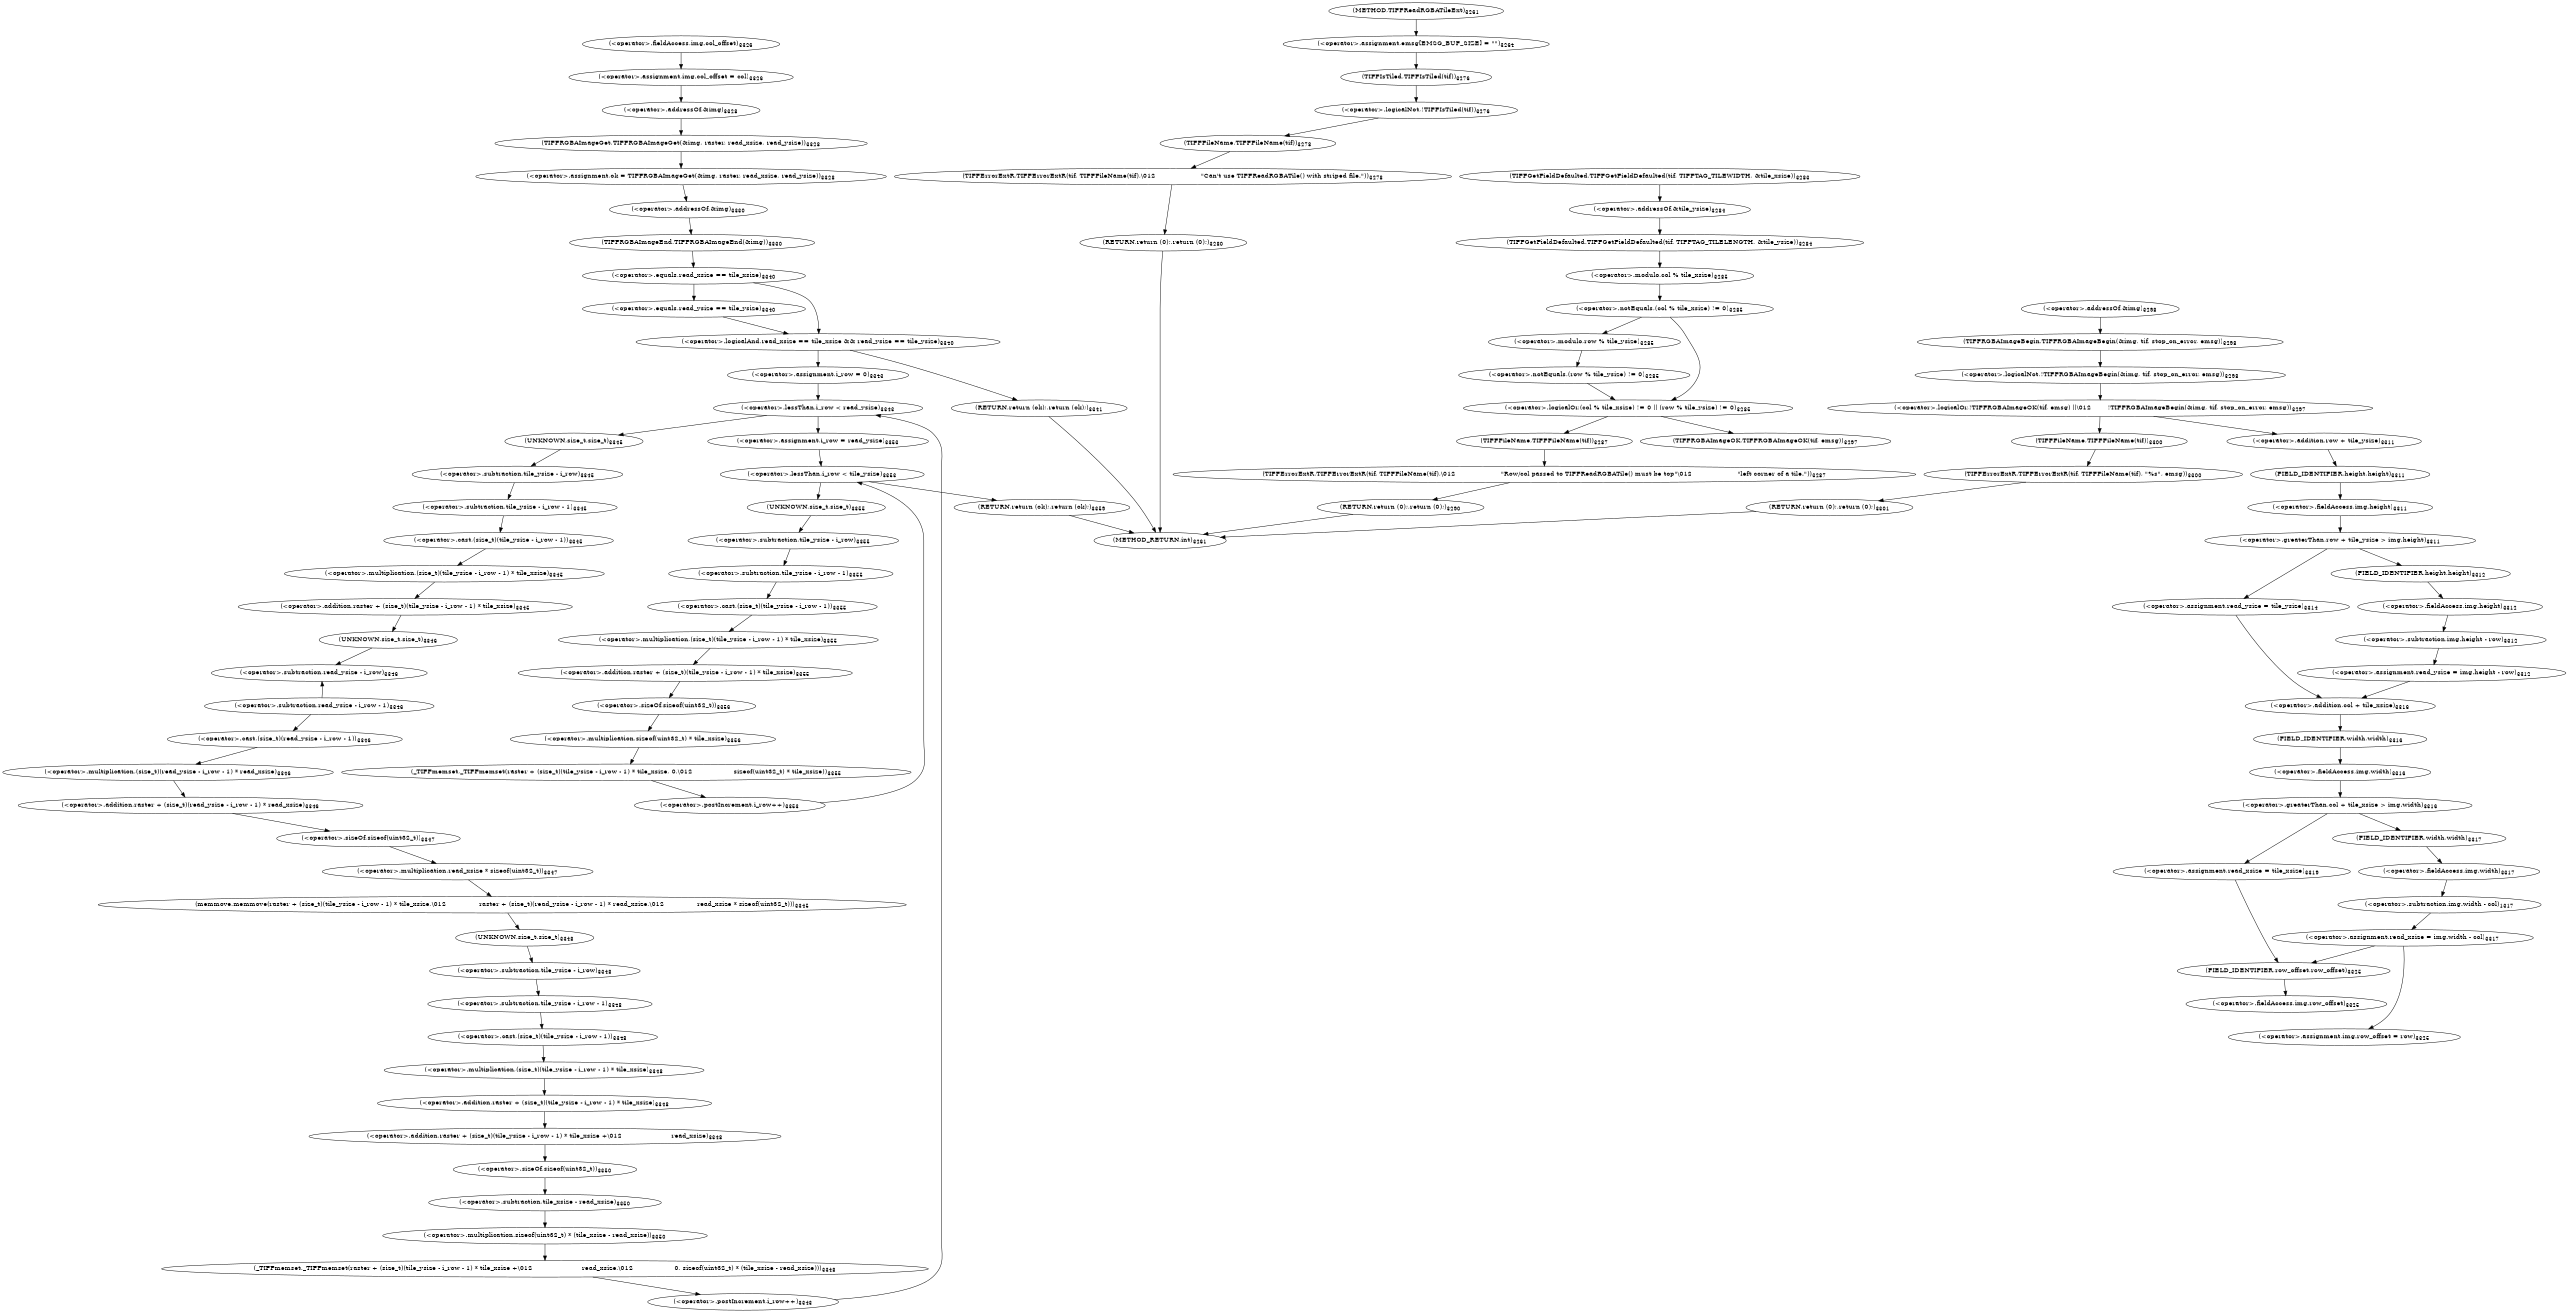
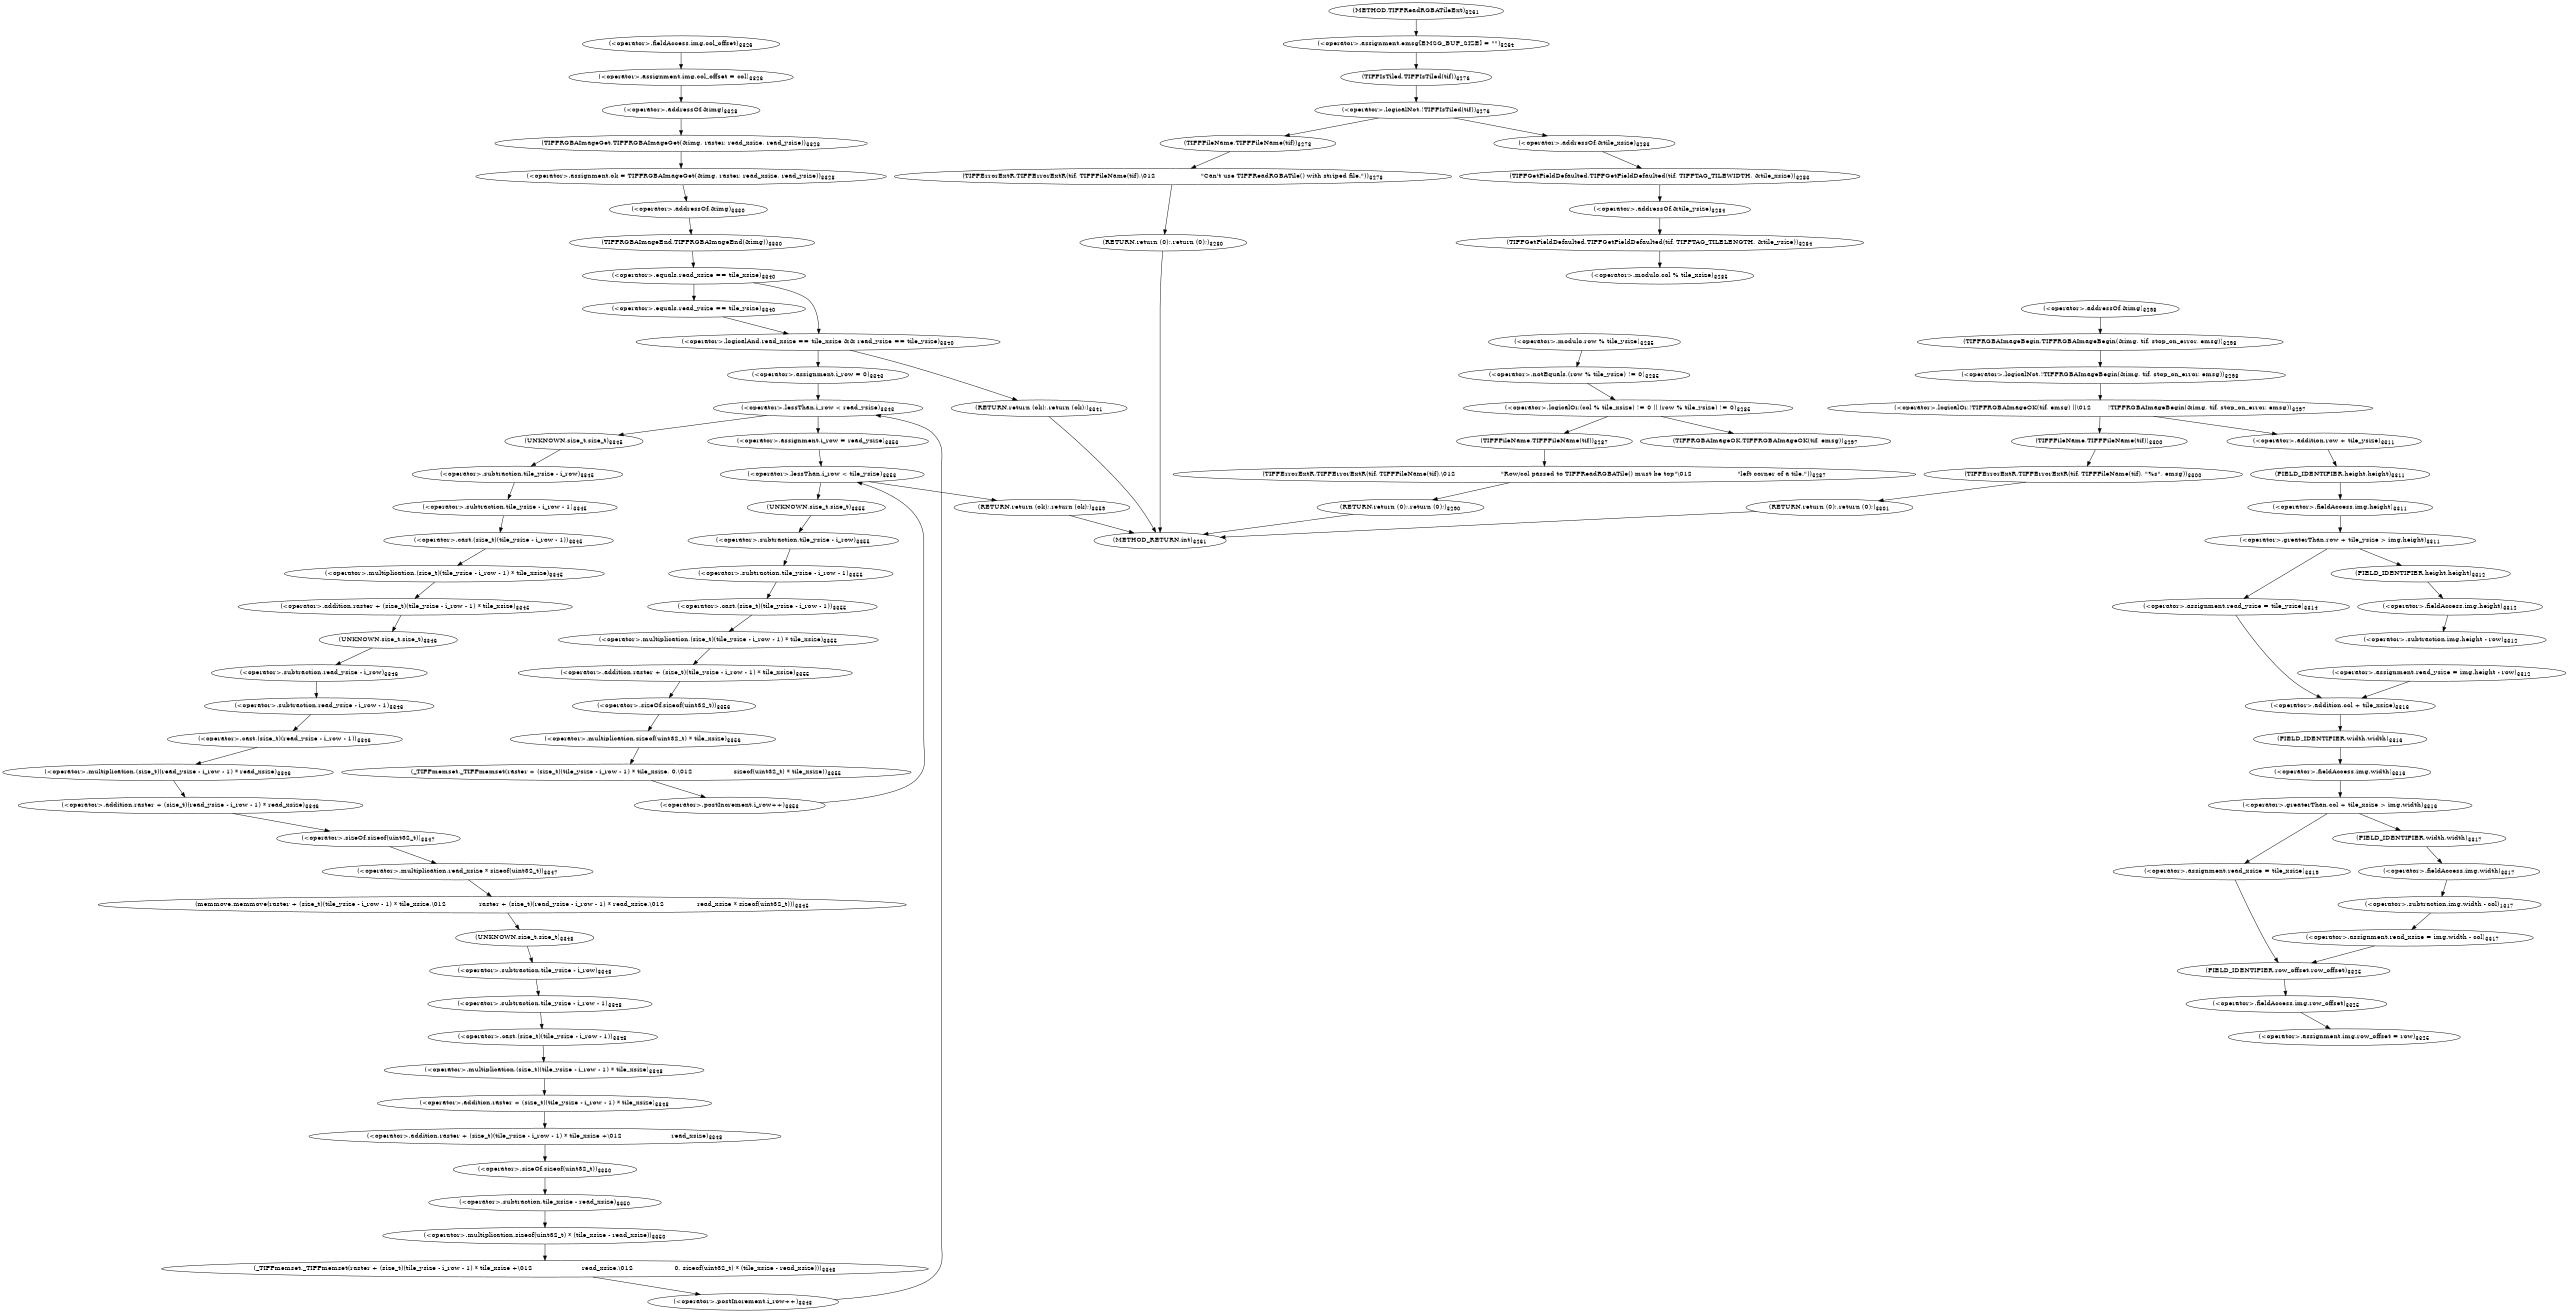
none -> (1584, 143)
(1660, 309) -> none
(2437, 654) -> none
(322, 692) -> (316, 687)
(2400, 992) -> (2313, 1019)
